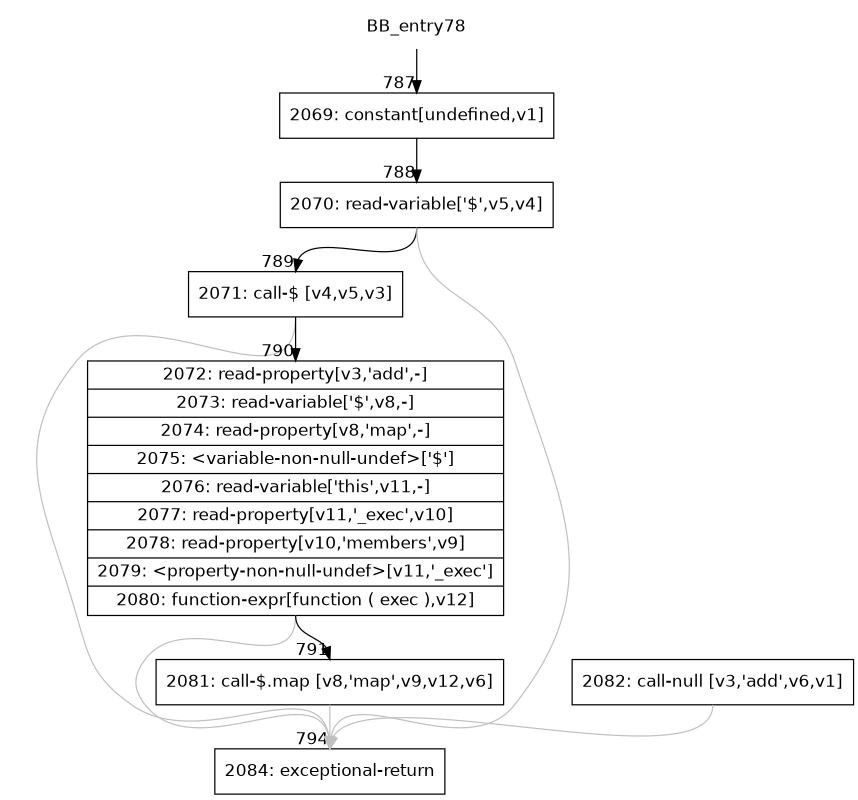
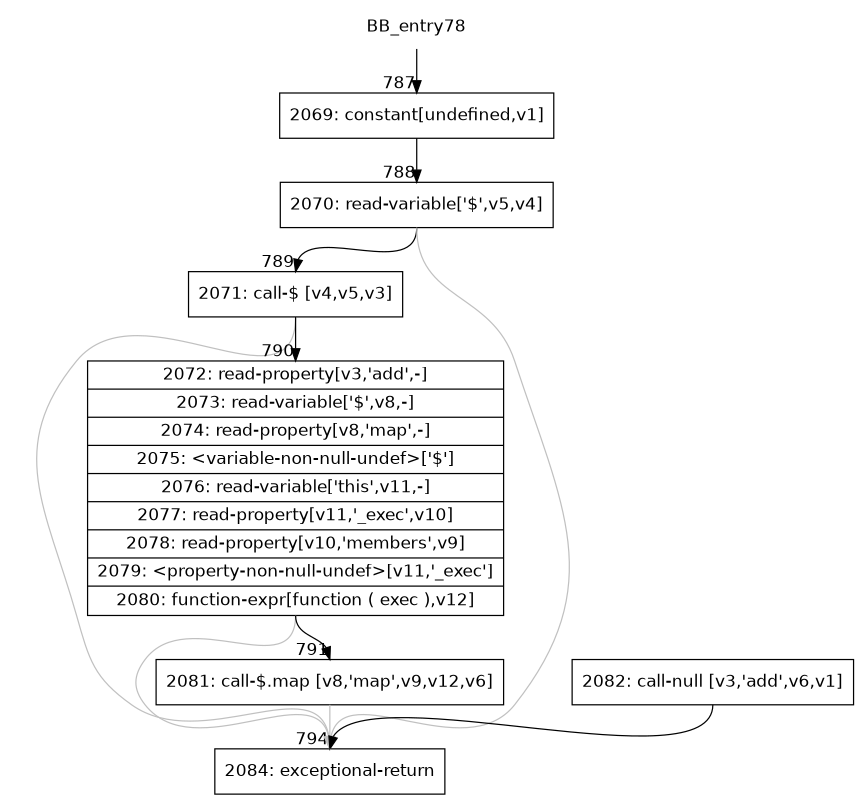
(527, 727) -> (527, 727)
